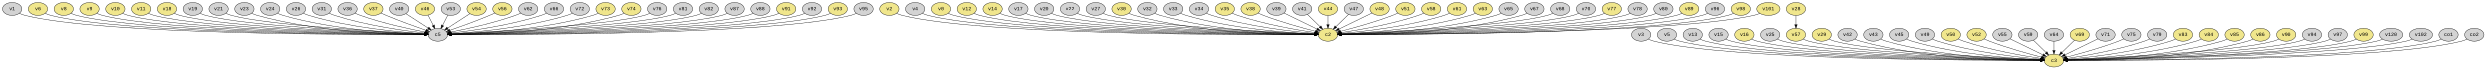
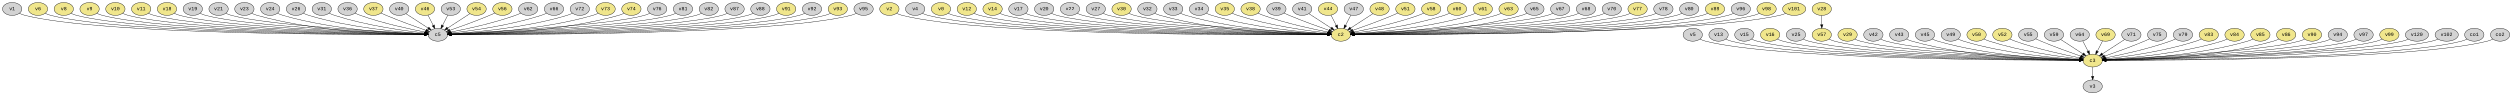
none -> (1457, 9)
(1746, 53) -> (2093, 72)
